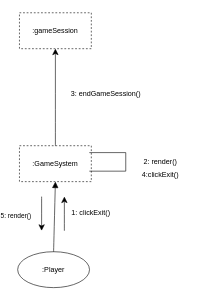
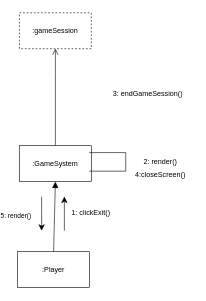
(56, 55) -> (56, 53)
(106, 93) -> (148, 93)
(56, 164) -> (56, 164)
(161, 174) -> (161, 174)
(54, 270) -> (54, 270)
